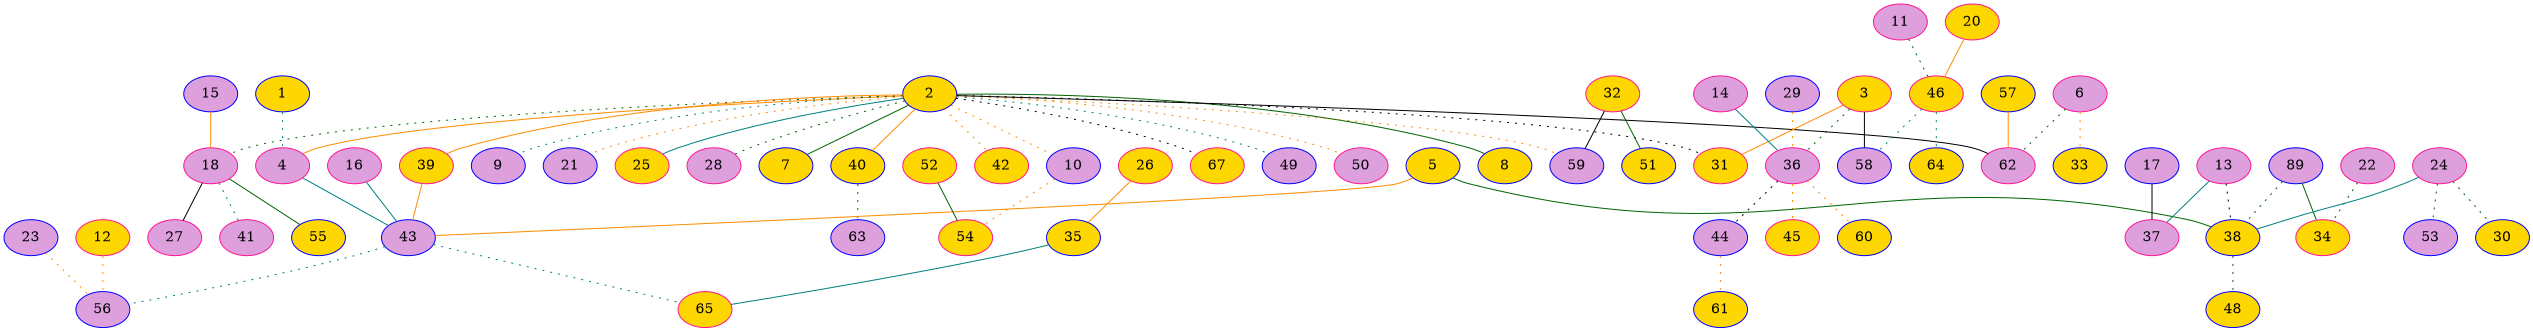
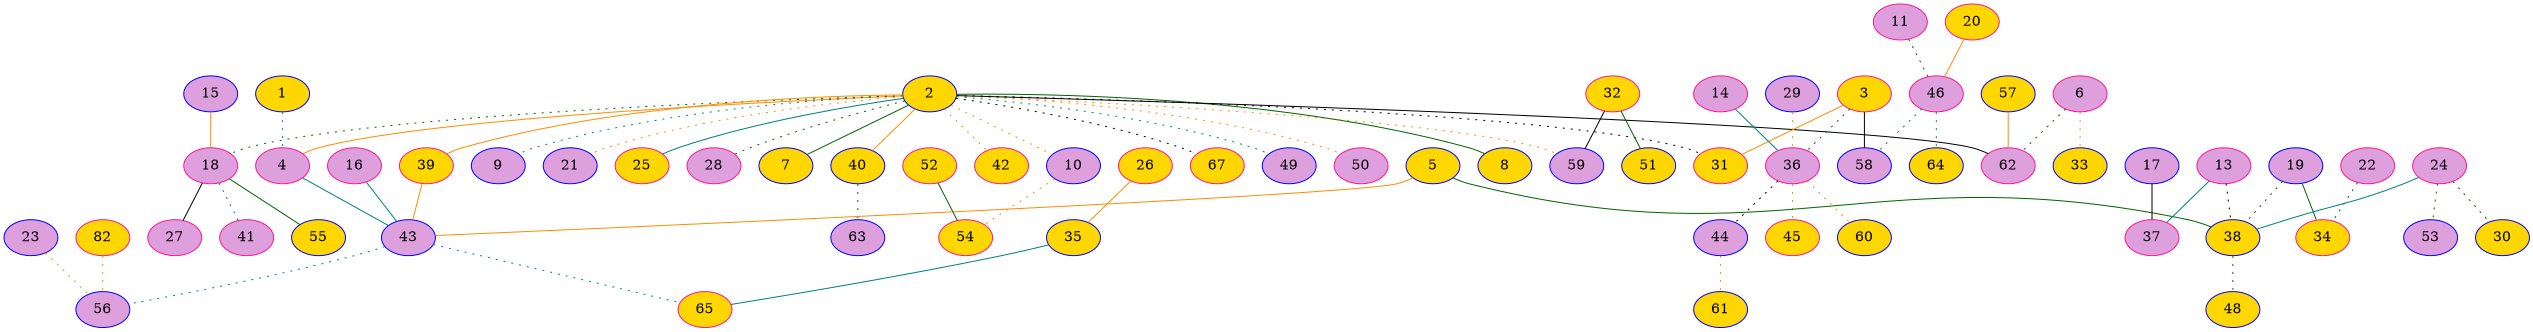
(1936, 94) -> (1936, 94)
(2296, 166) -> (2296, 166)
(103, 238) -> (103, 238)
